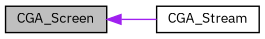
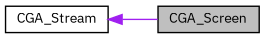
(139, 19) -> (140, 19)
